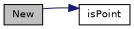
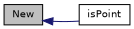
(56, 8) -> (66, 22)
